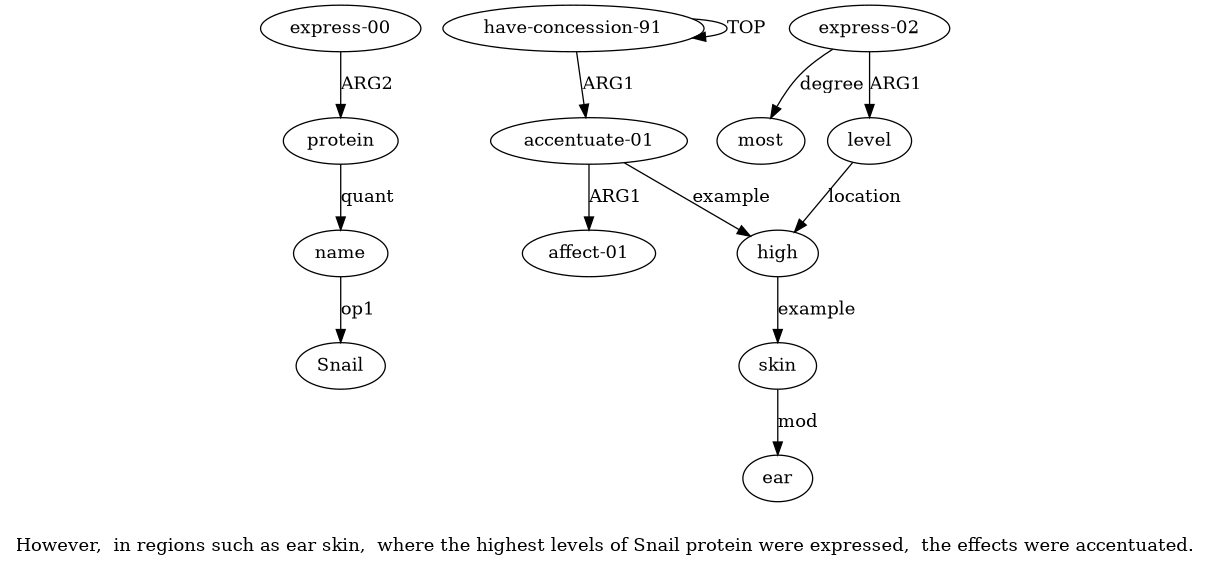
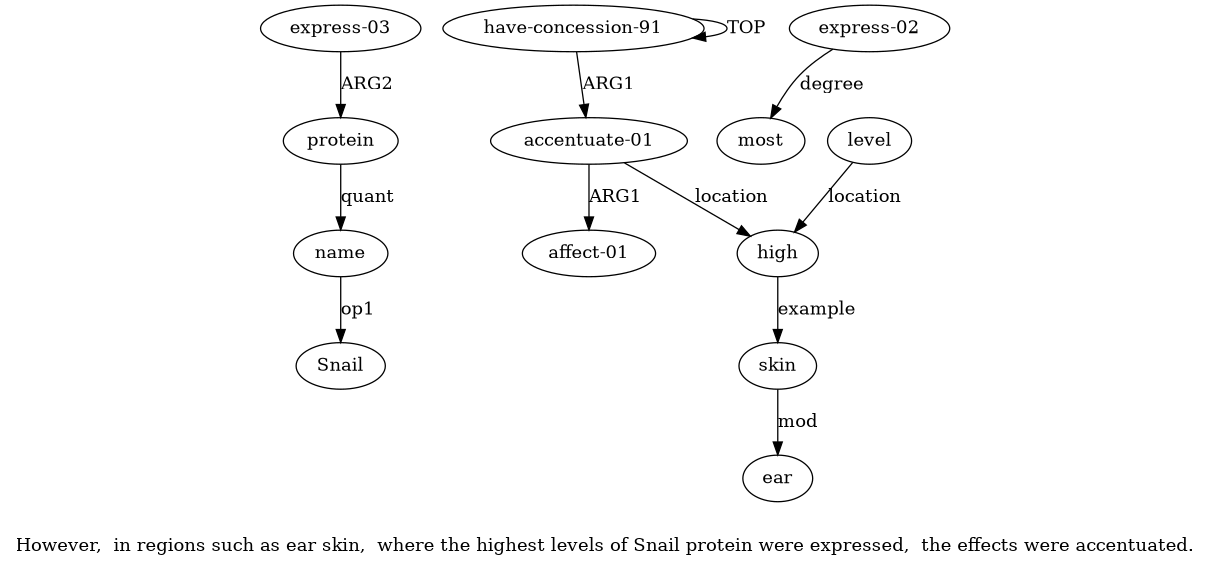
(341, 28) -> (341, 28)
(870, 78) -> none
(732, 197) -> (732, 197)
